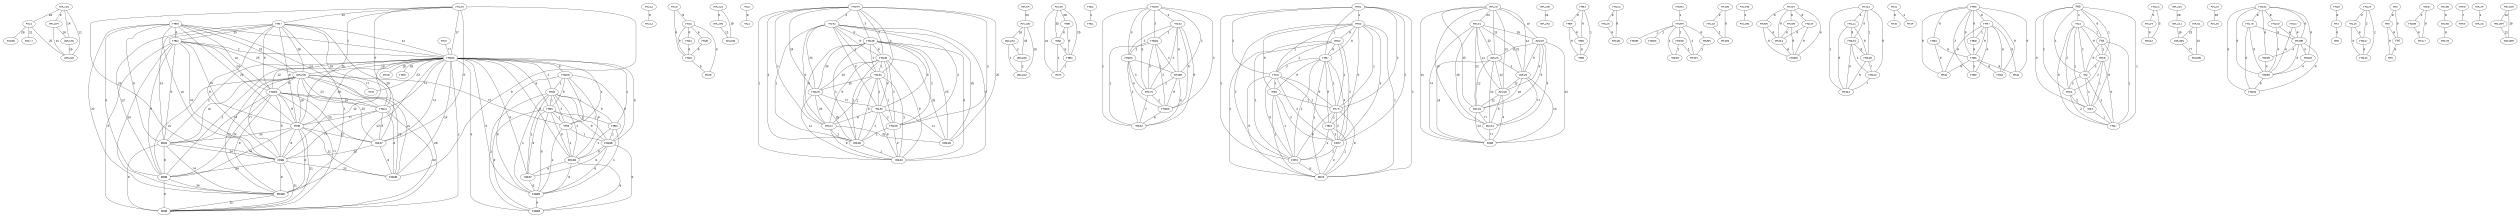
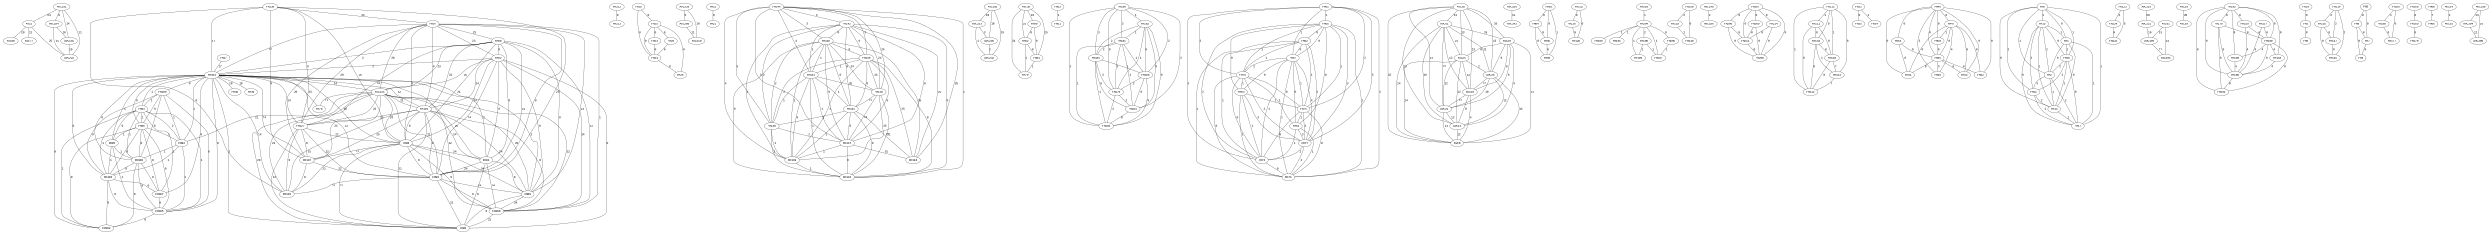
(1025, 7) -> none
(174, 37) -> (466, 32)
none -> (809, 136)
